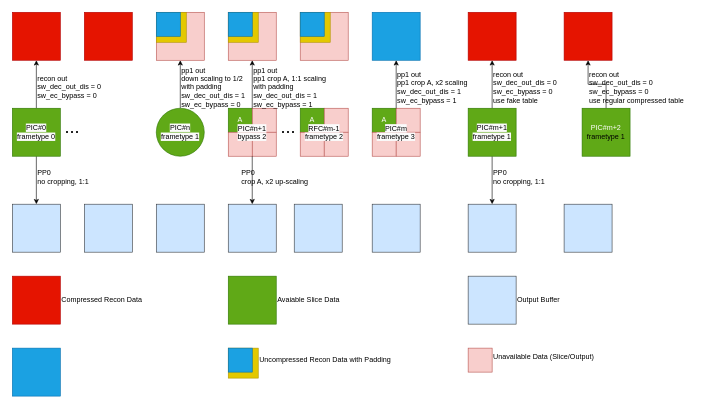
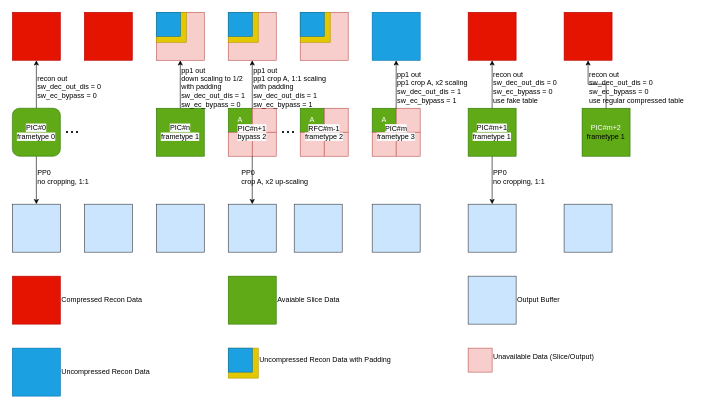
(36, 132) -> (36, 132)
(180, 132) -> (180, 132)
none -> (108, 372)
